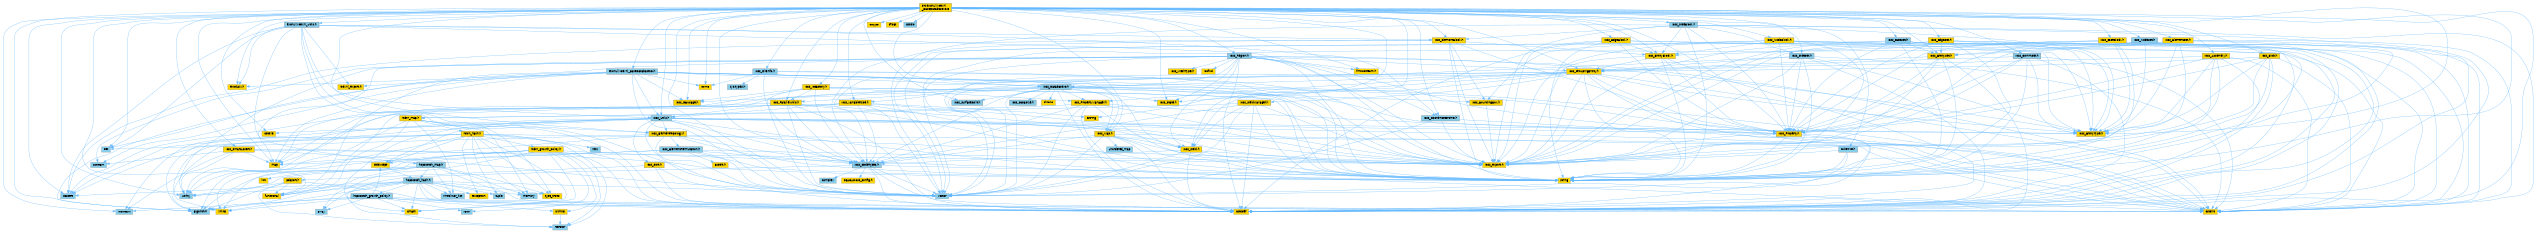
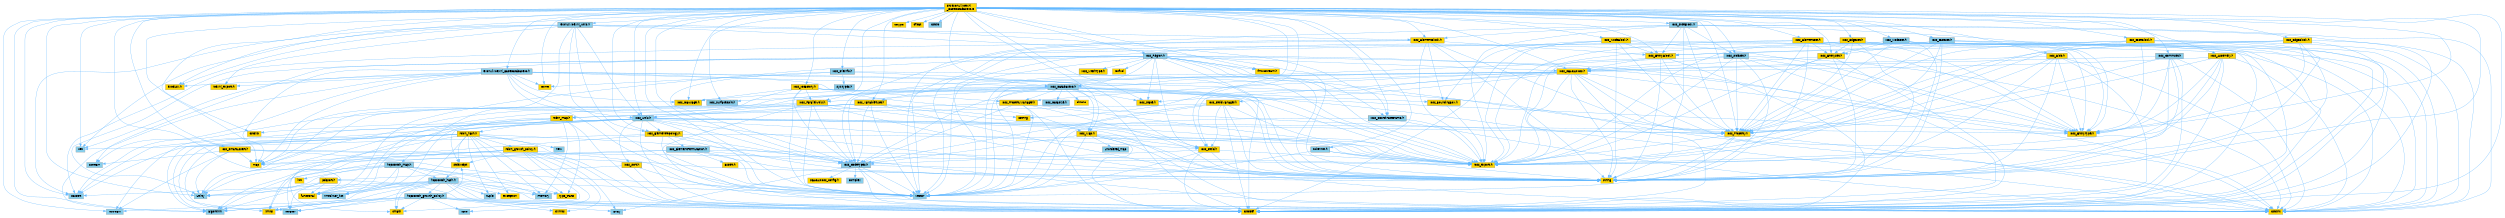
(1584, 72) -> (1572, 72)
(1315, 111) -> none
(560, 218) -> (368, 203)
